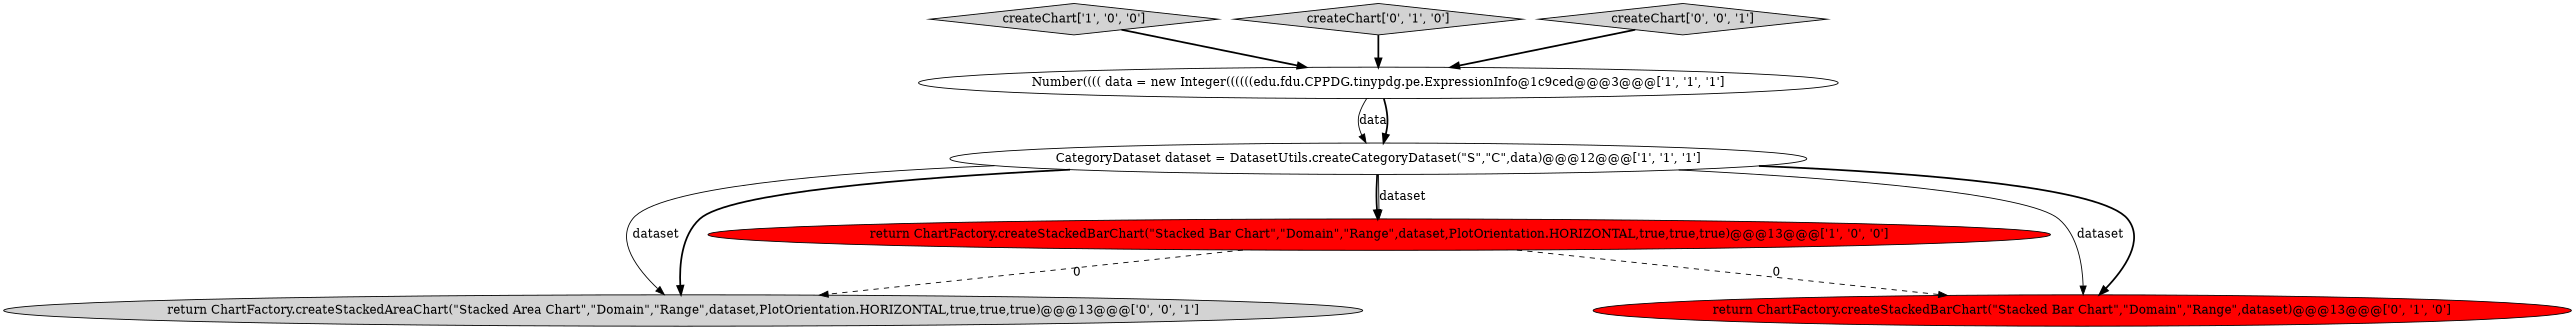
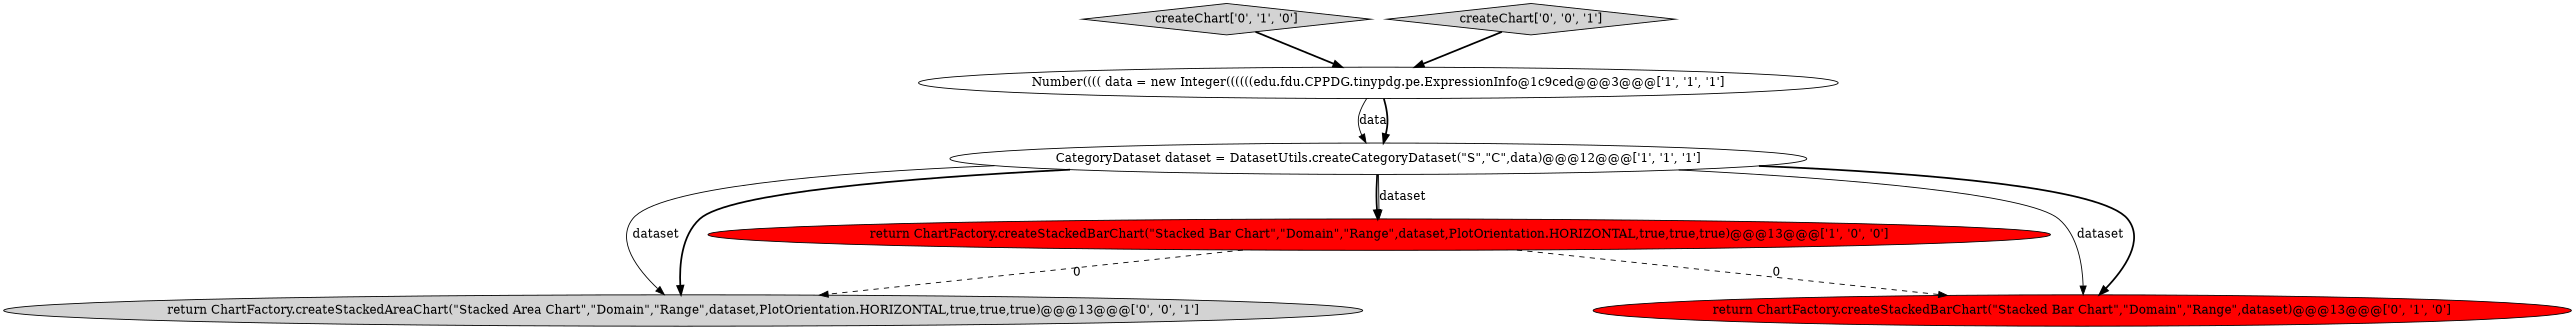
(1074, 19) -> none
